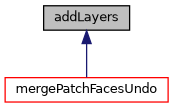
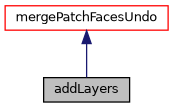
(87, 61) -> (87, 61)
